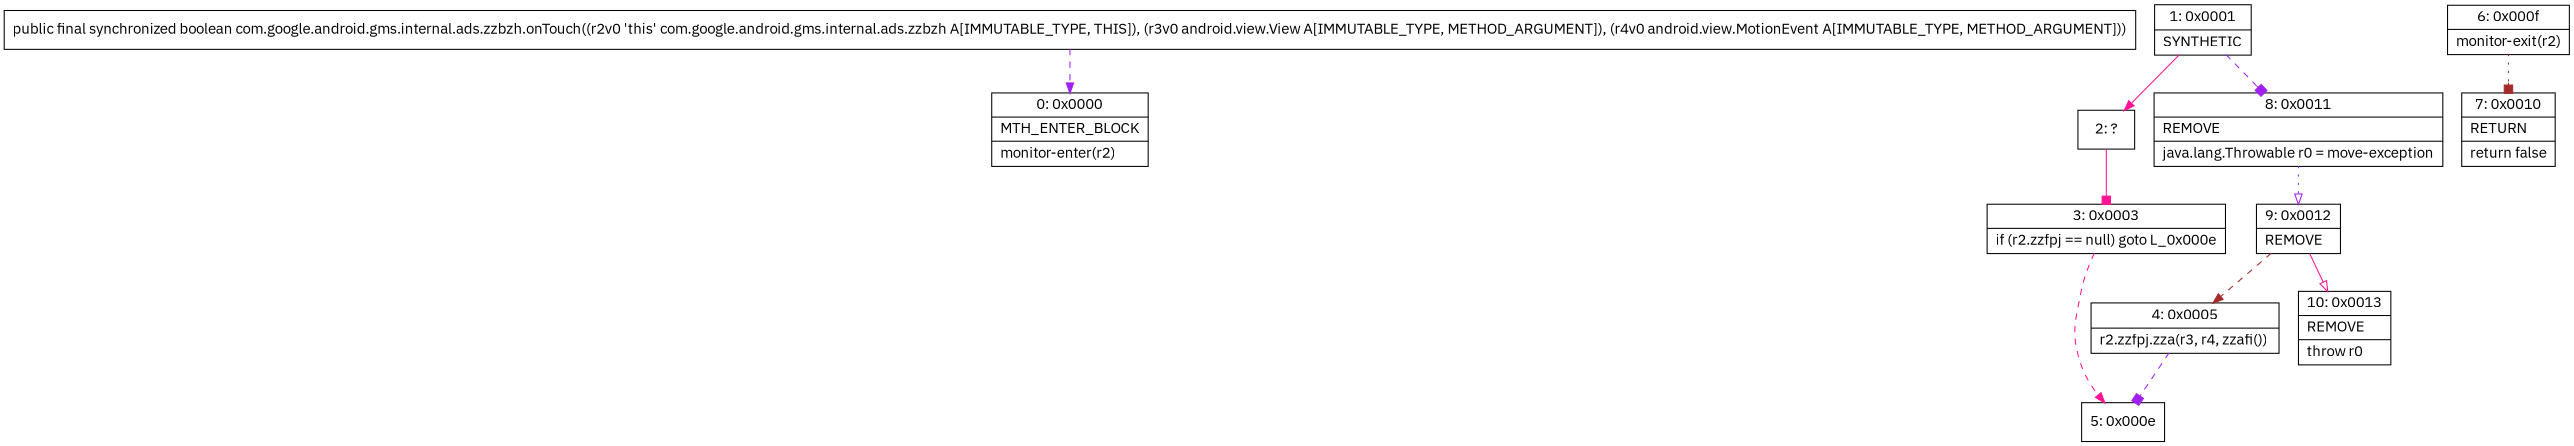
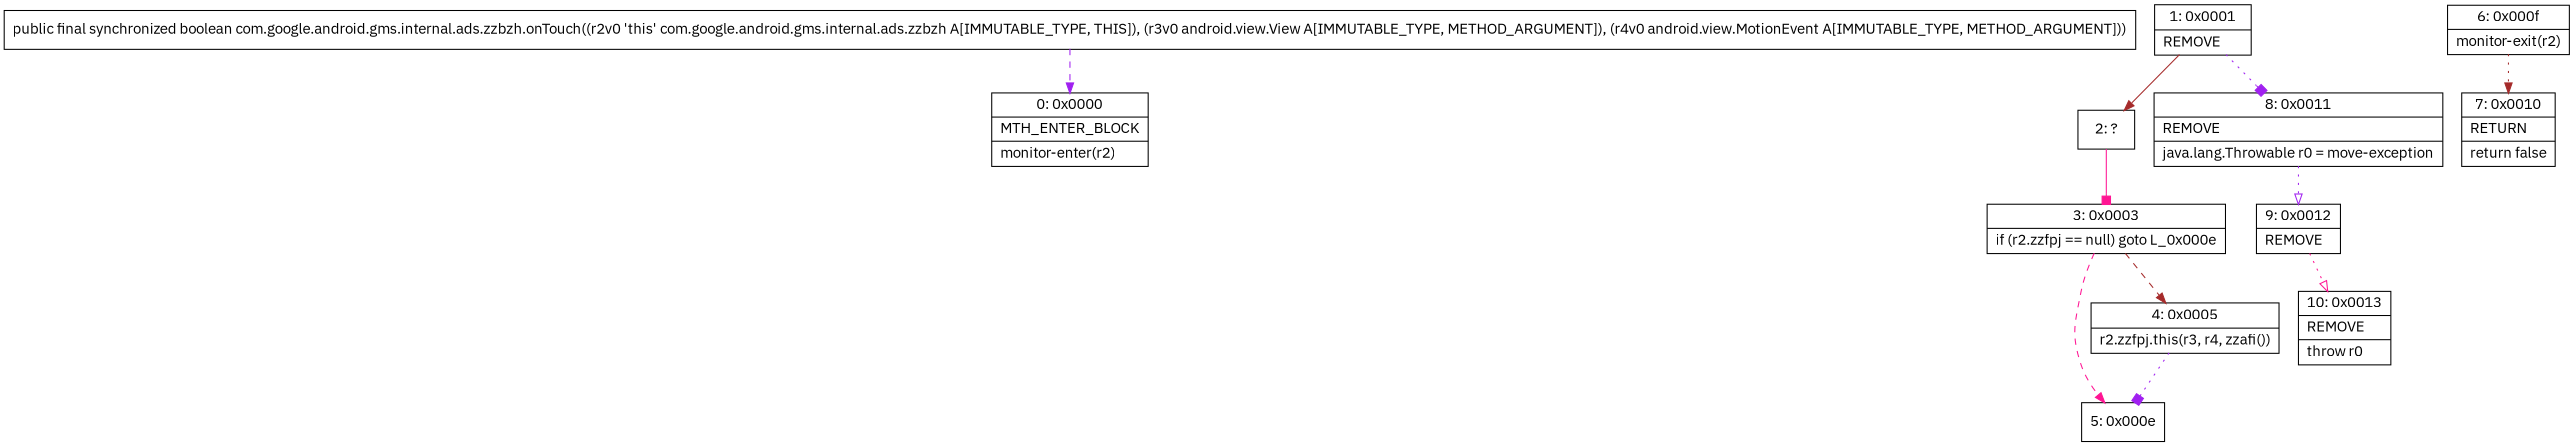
(2203, 42) -> (2192, 42)
(2508, 68) -> (2508, 68)
(2241, 70) -> (2241, 70)
(2156, 79) -> (2156, 79)
(2316, 268) -> (2316, 268)
(2246, 275) -> (2142, 274)
(2183, 340) -> (2185, 340)
(2155, 373) -> (2155, 373)
